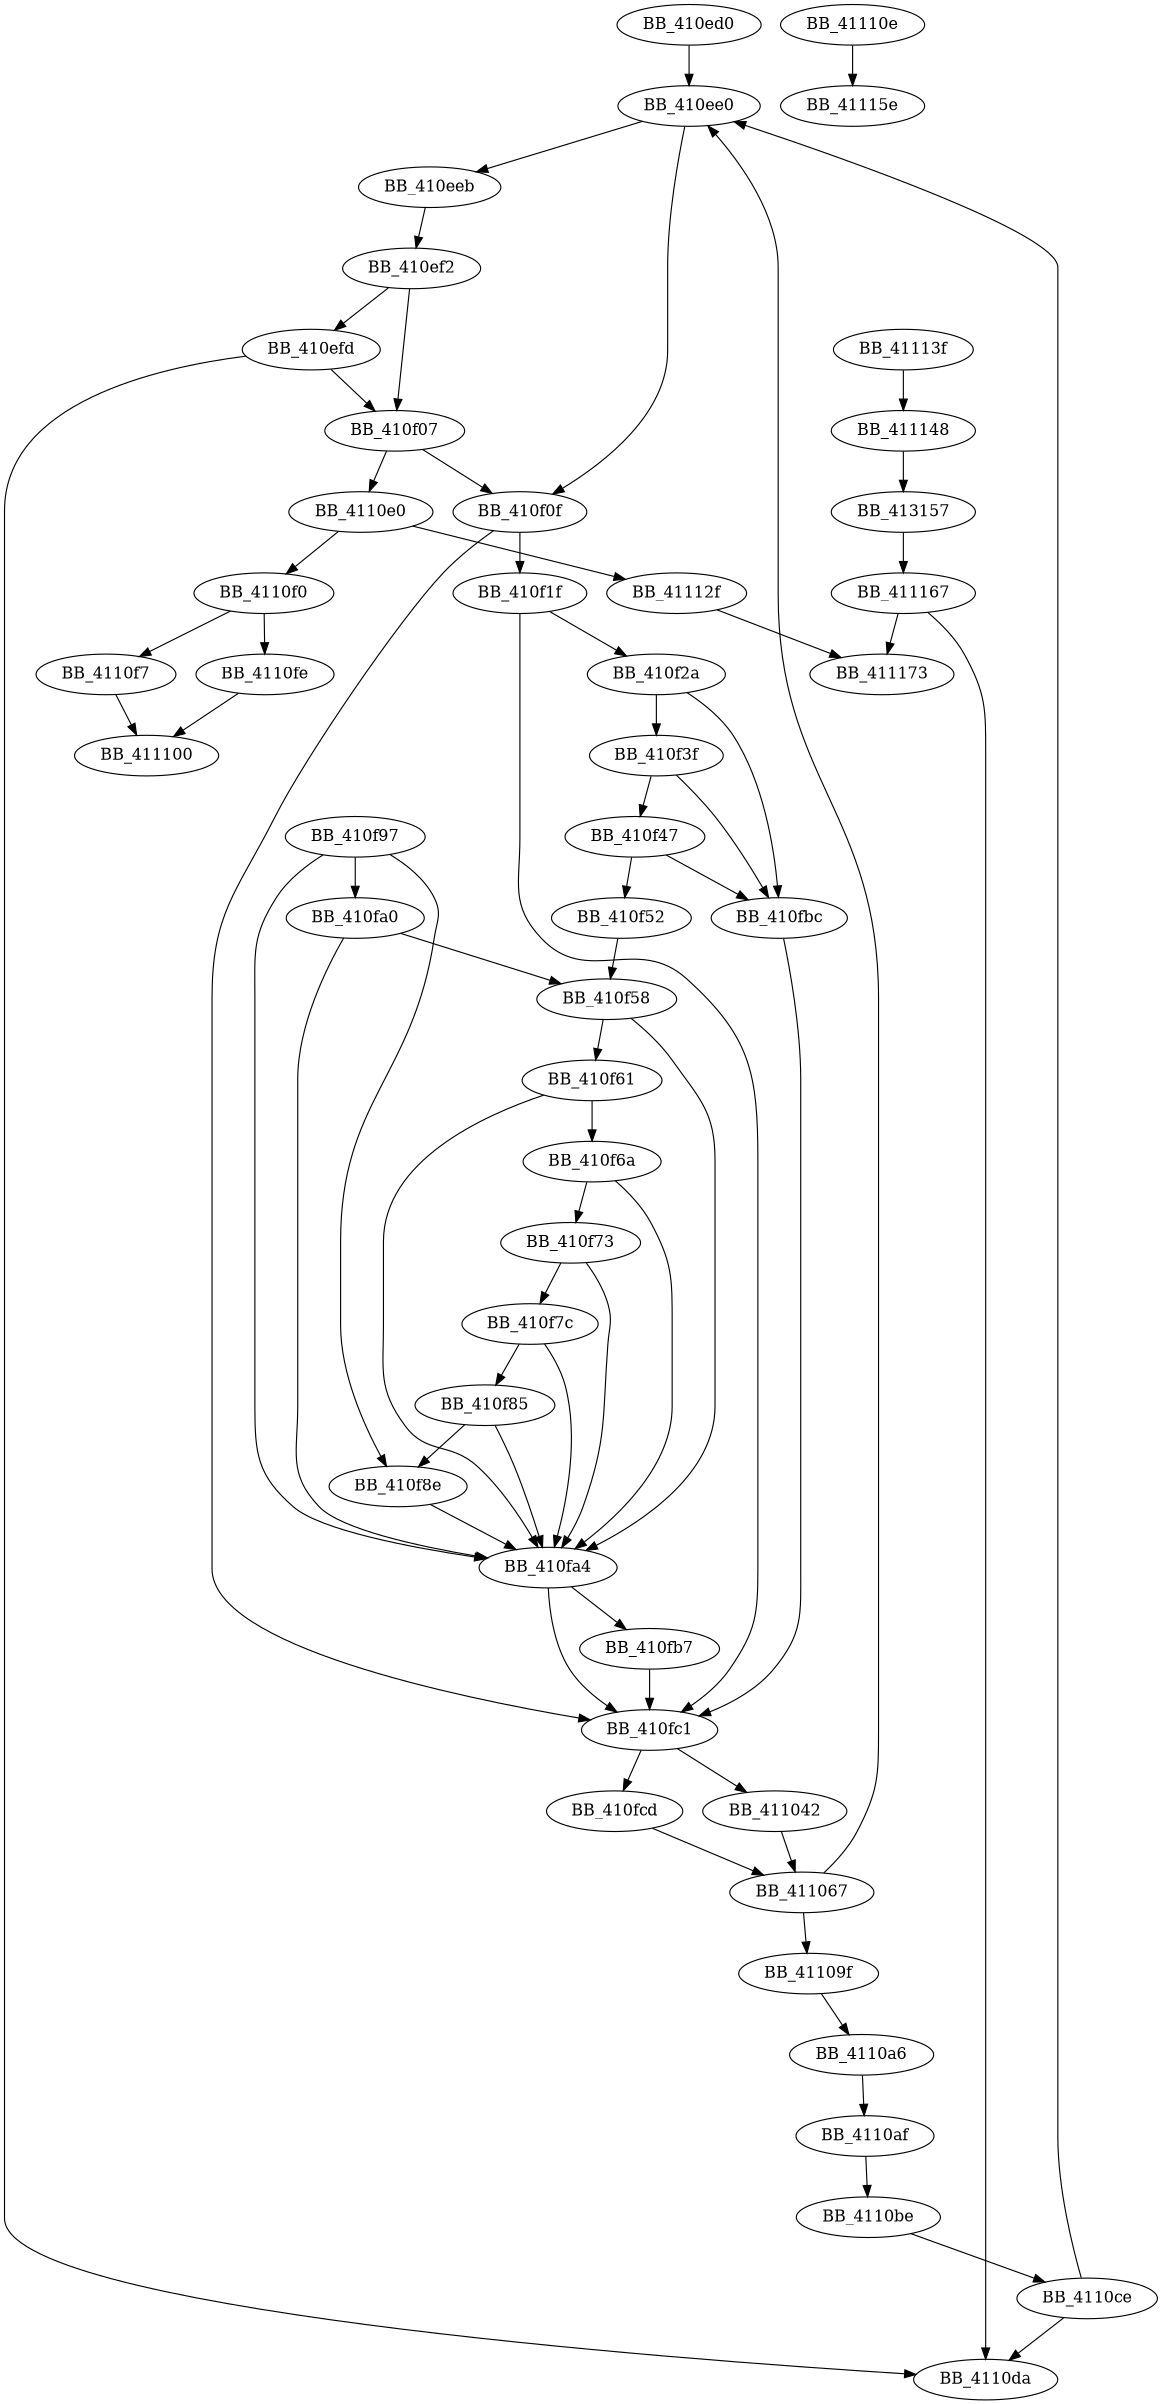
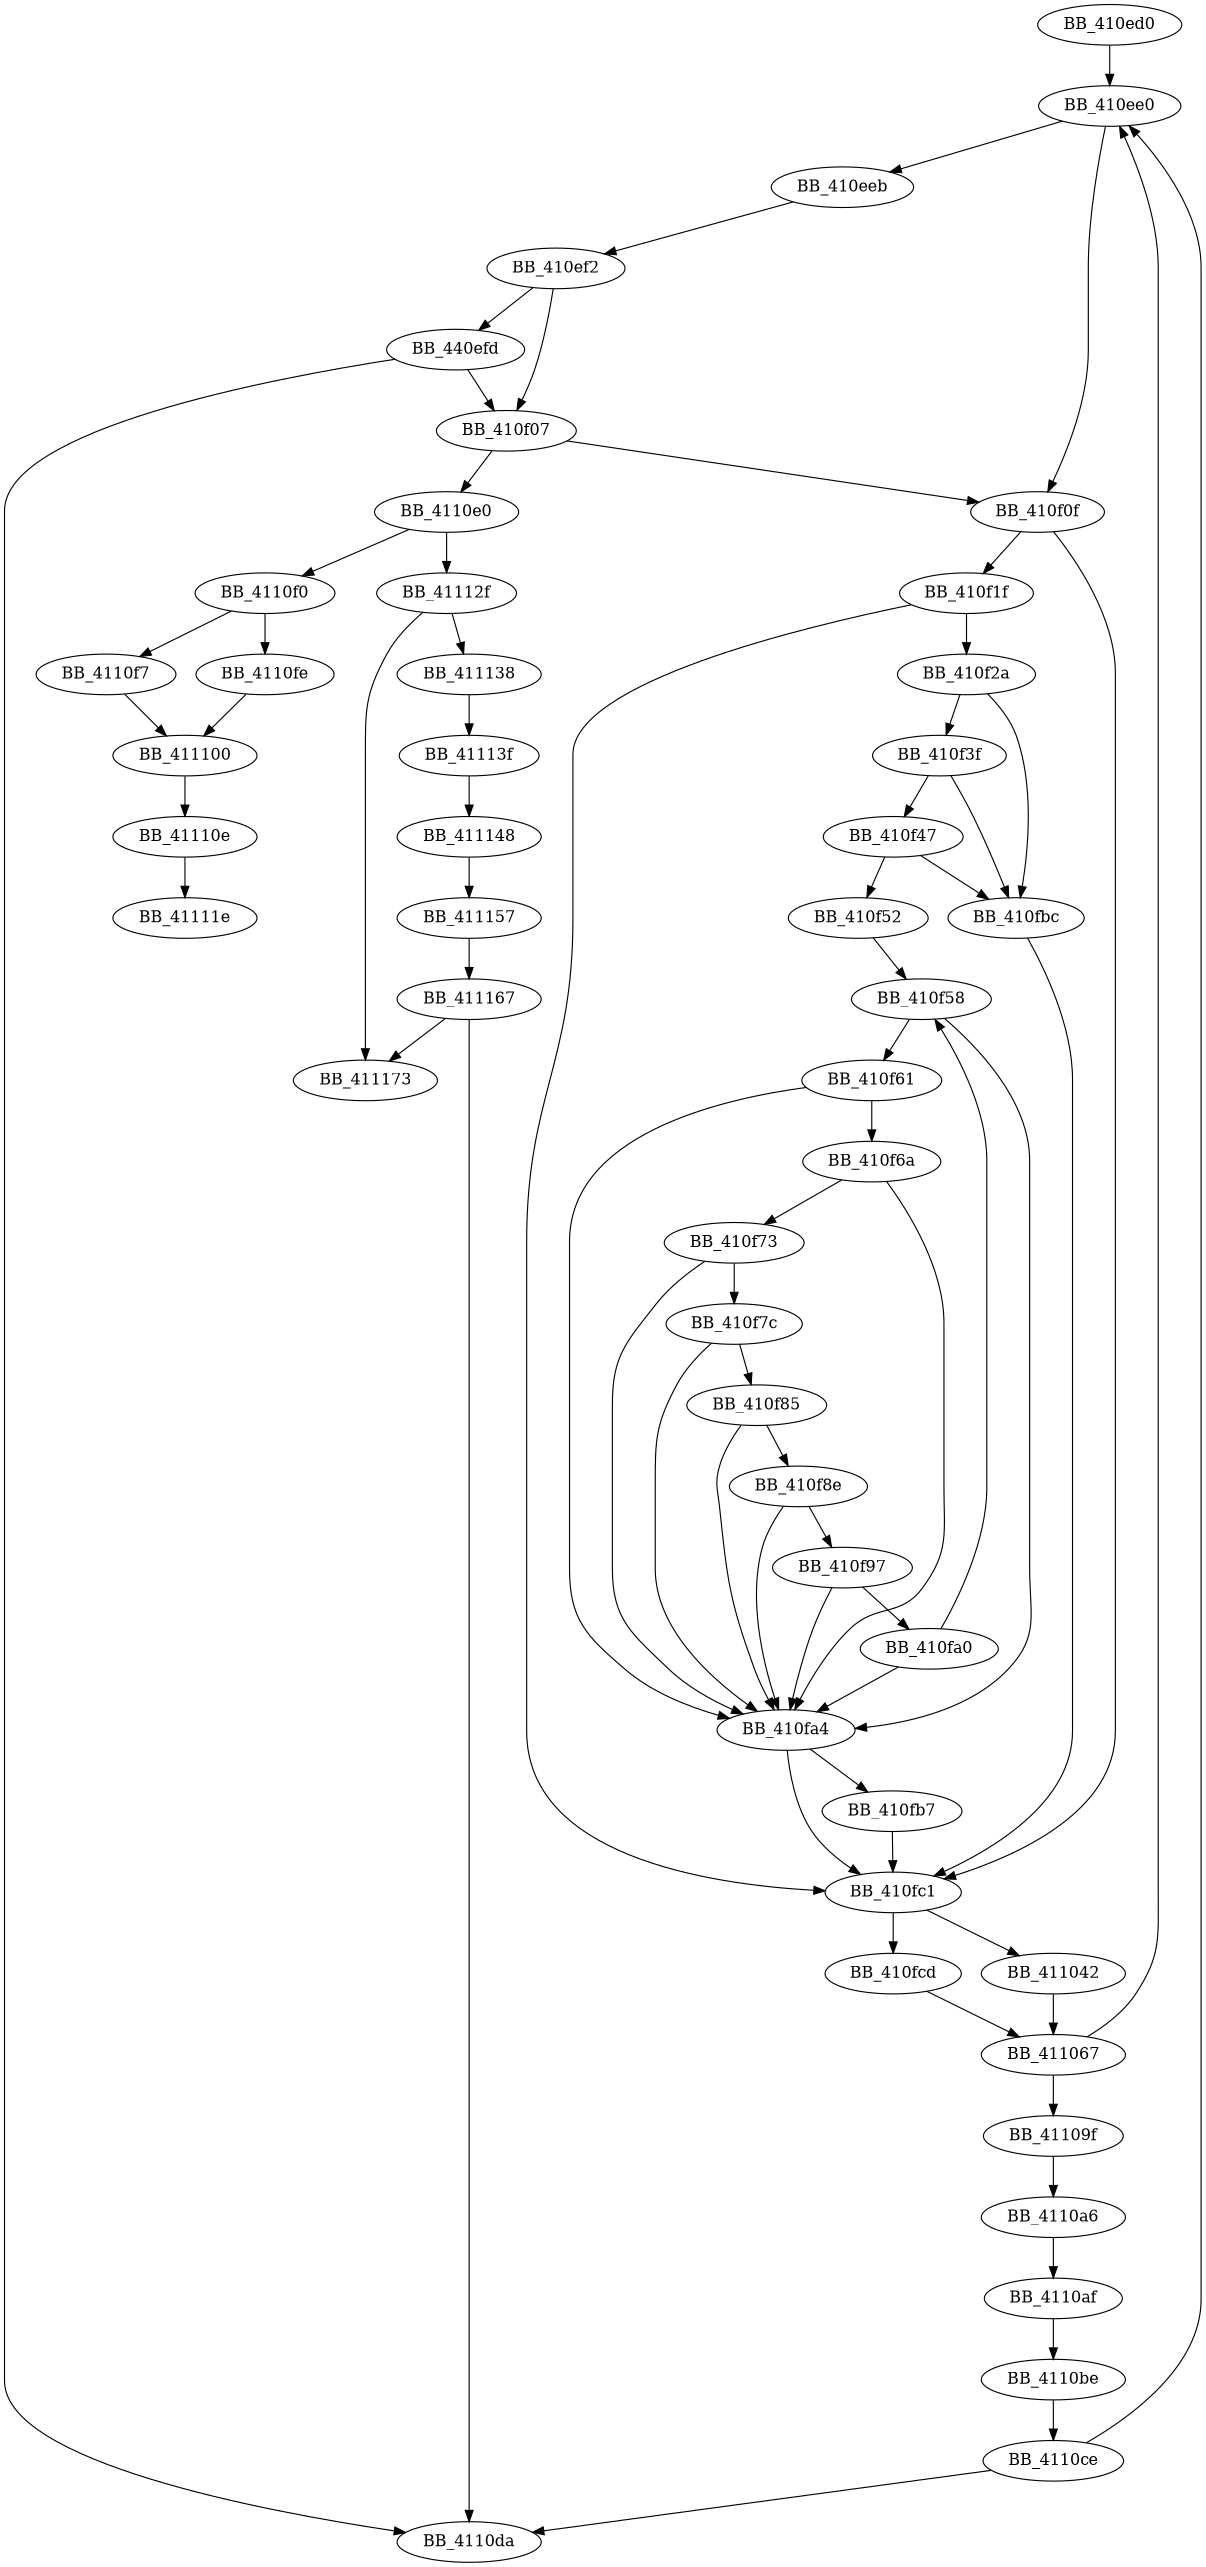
(853, 106) -> (185, 918)
(311, 350) -> (456, 350)
(903, 512) -> (469, 918)
none -> (469, 674)
none -> (185, 791)
(357, 1142) -> (818, 1522)
